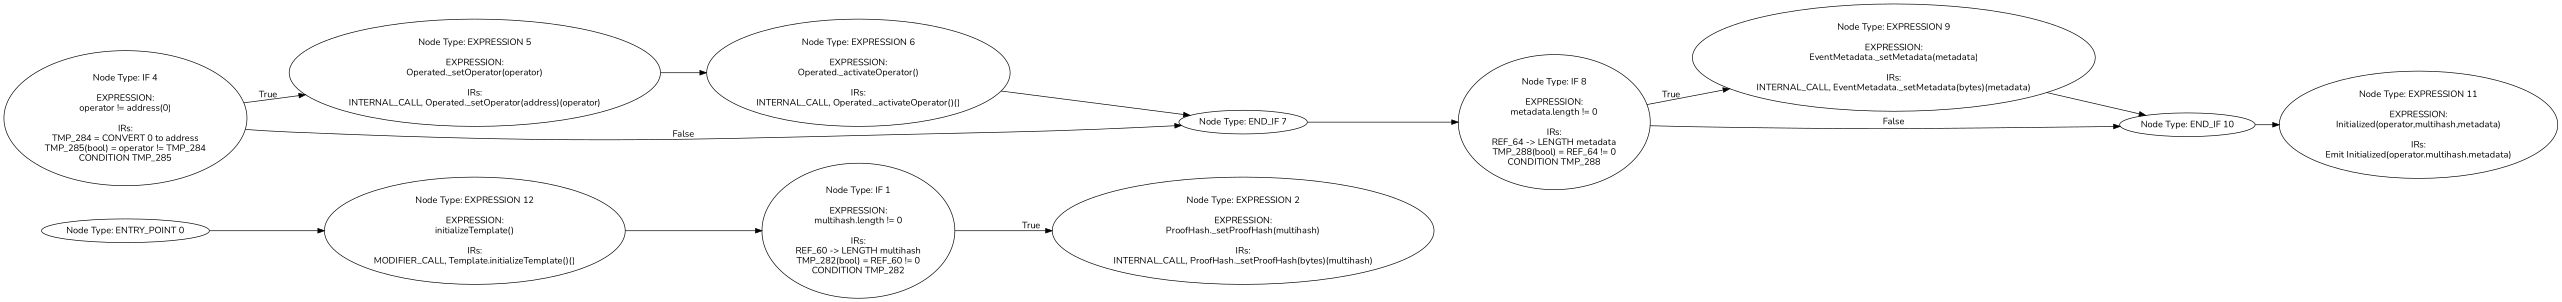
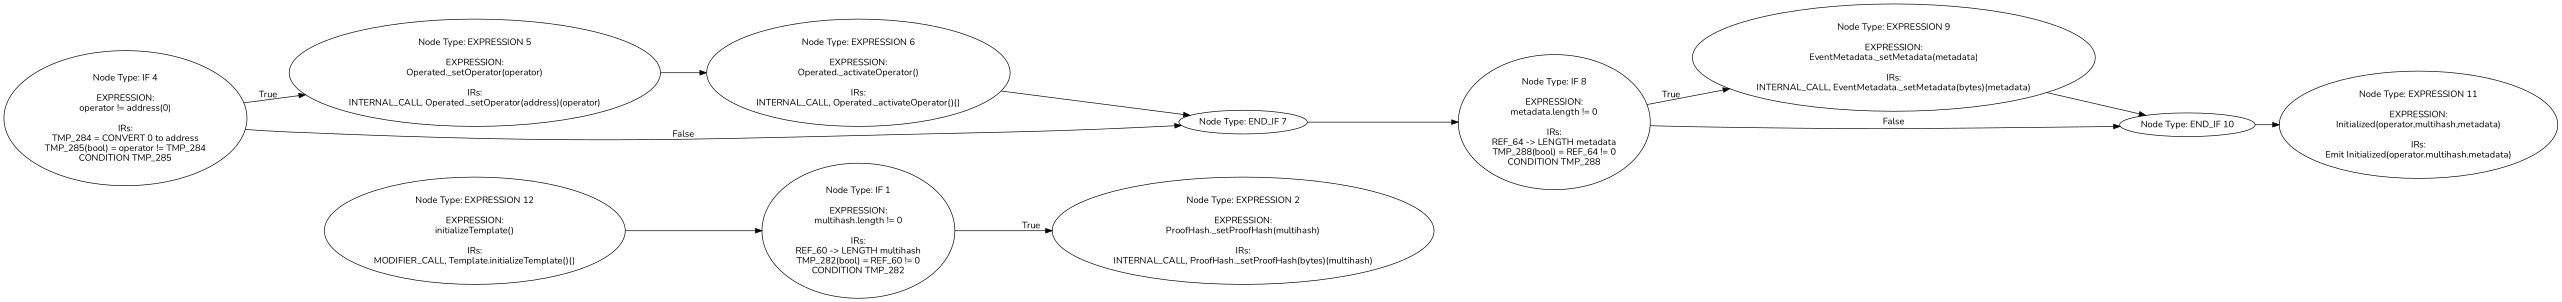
(125, 231) -> none
